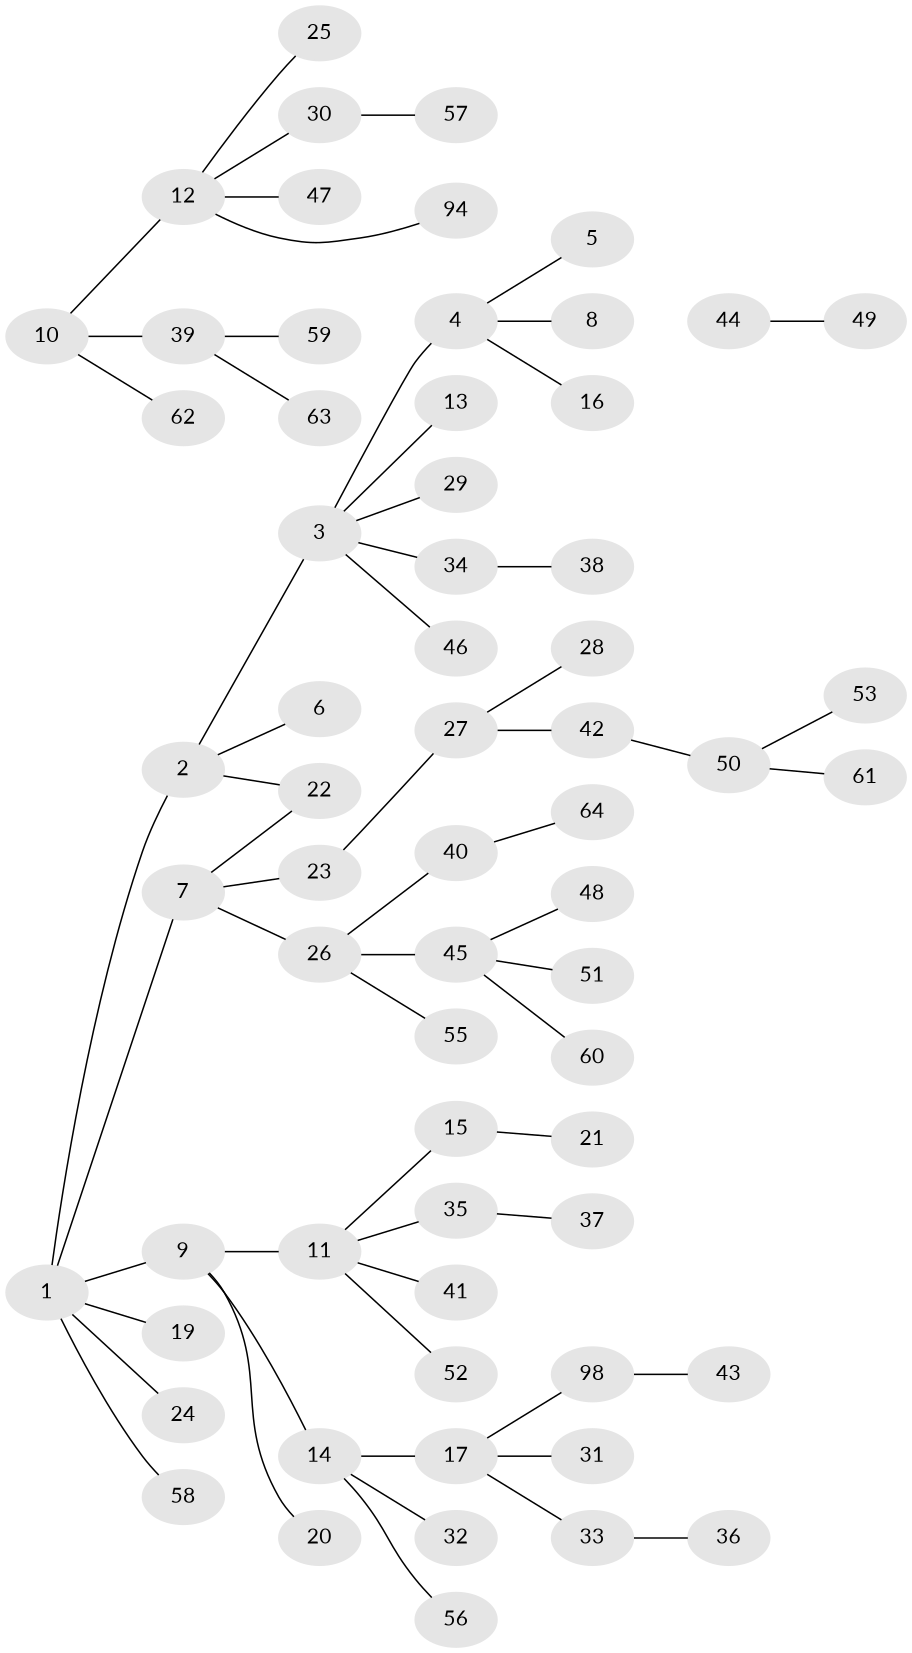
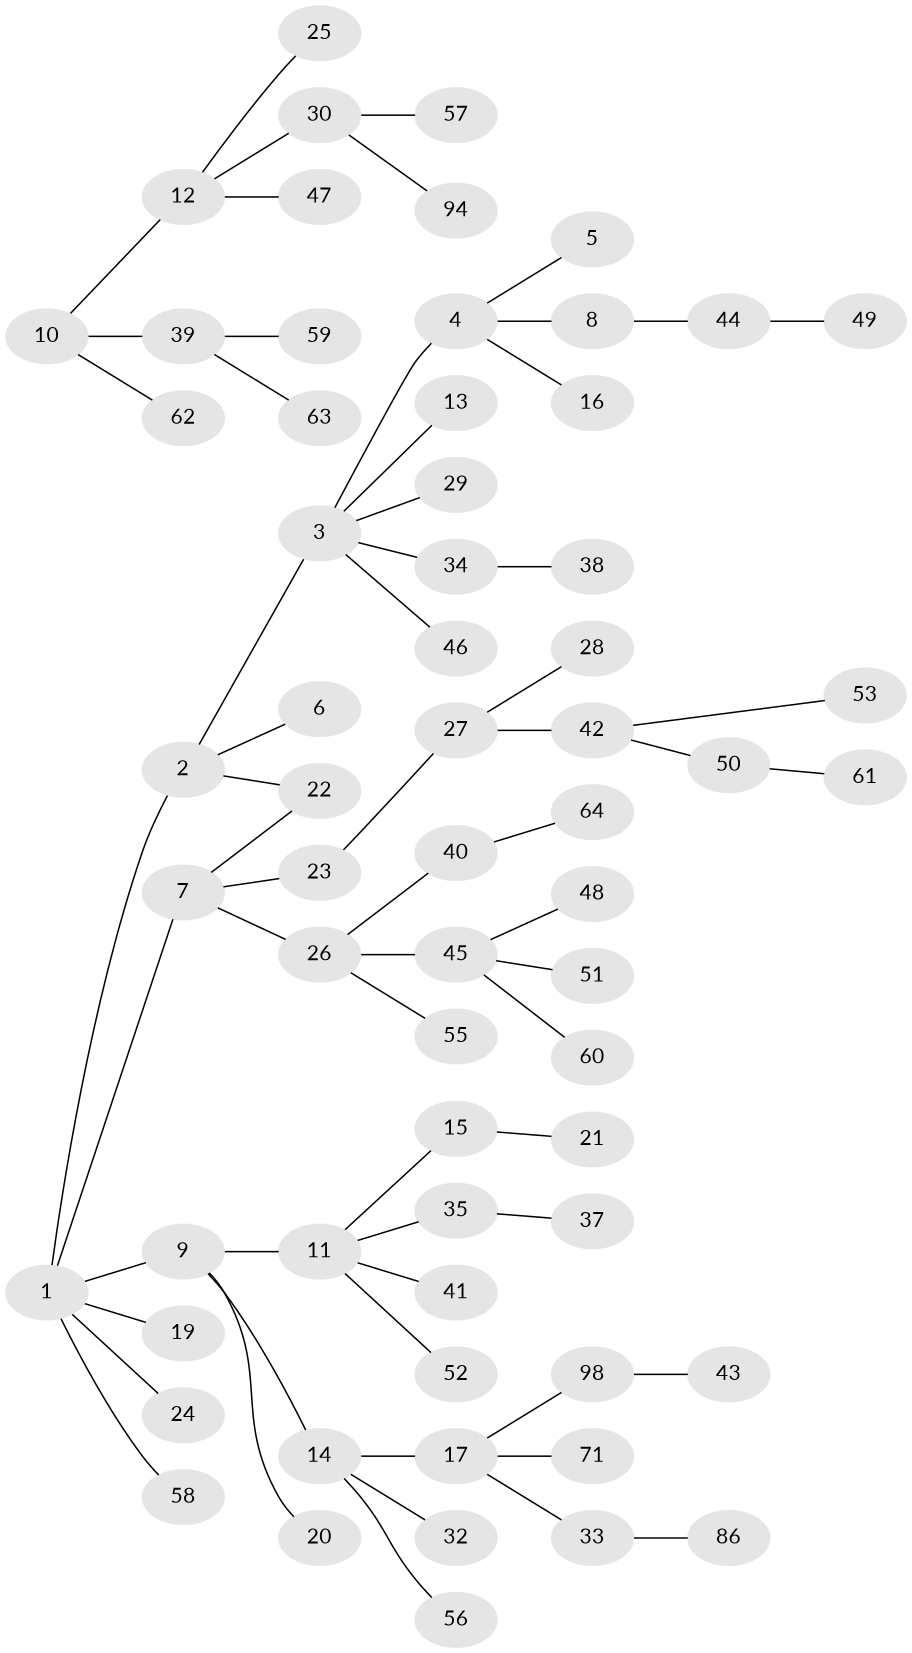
(316, 243) -> (388, 163)
none -> (661, 321)
(797, 730) -> (729, 713)
(592, 1456) -> (592, 1456)
(729, 1538) -> (729, 1538)
